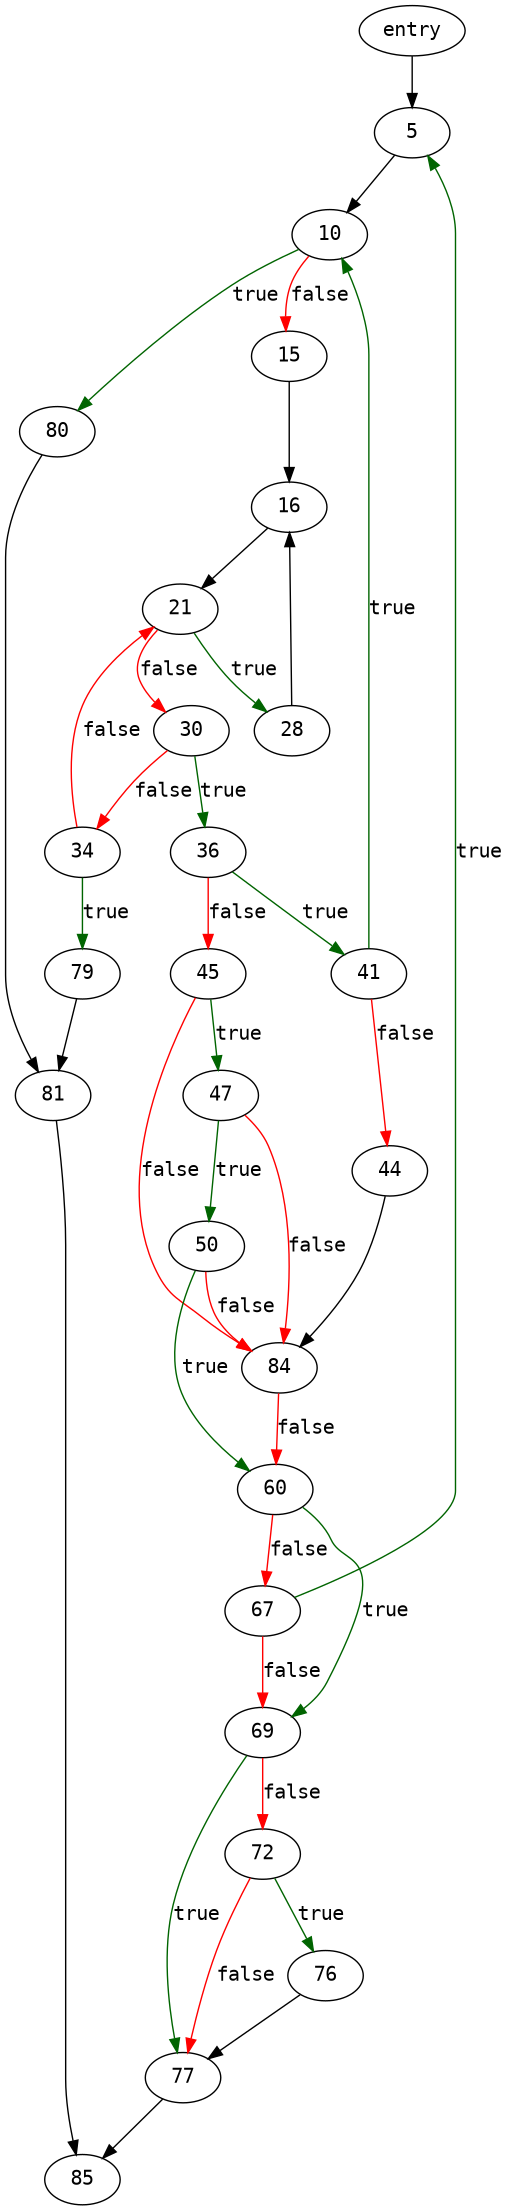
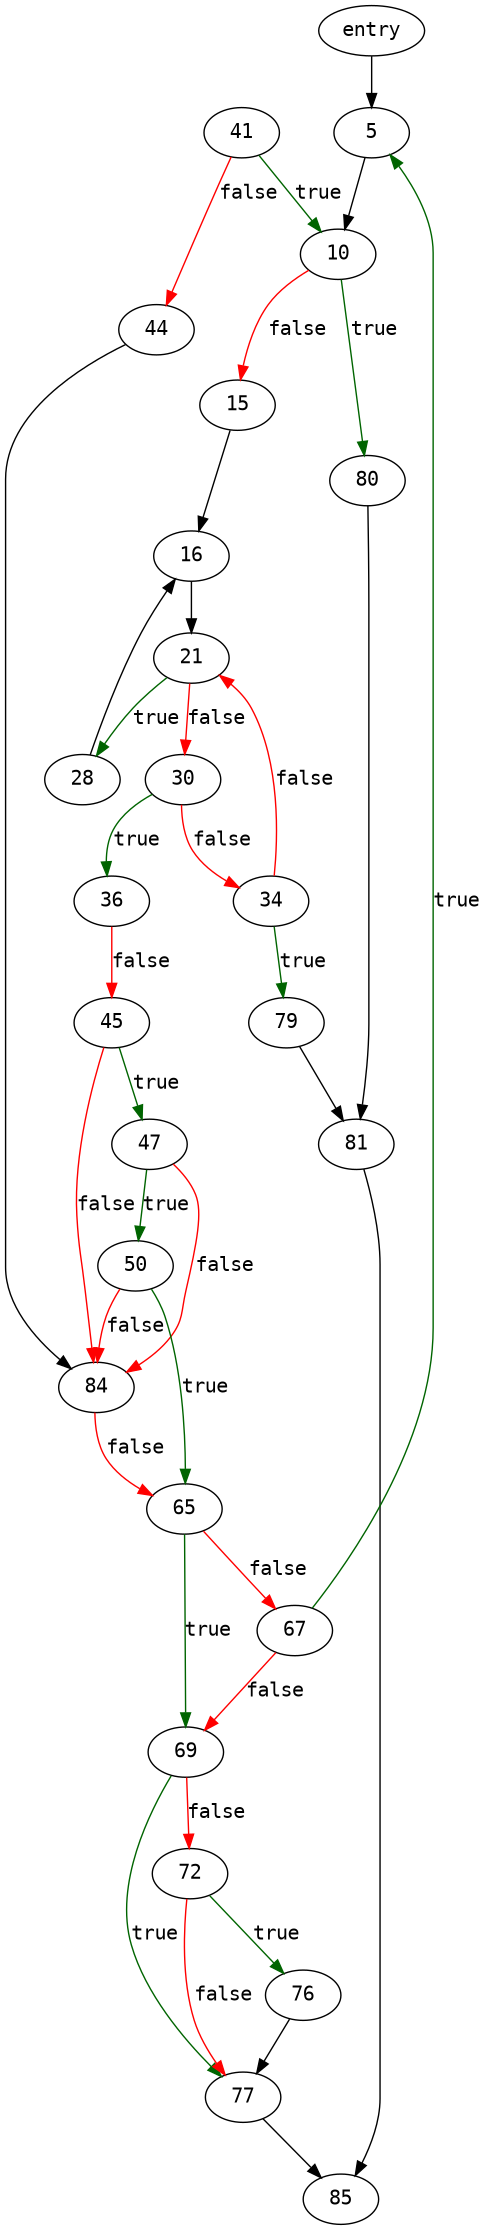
(282, 909) -> none
(275, 1489) -> (184, 1509)
